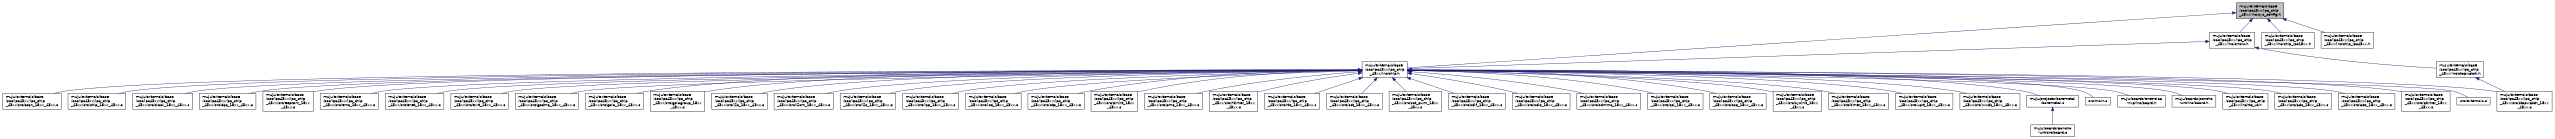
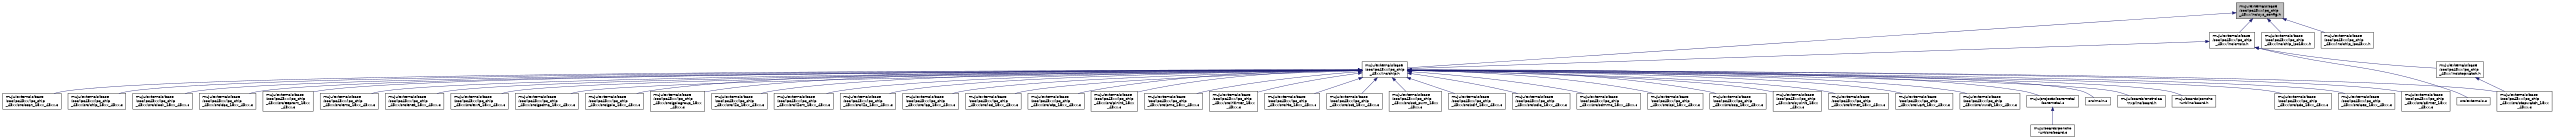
(1941, 76) -> (2364, 68)
(2245, 101) -> none
